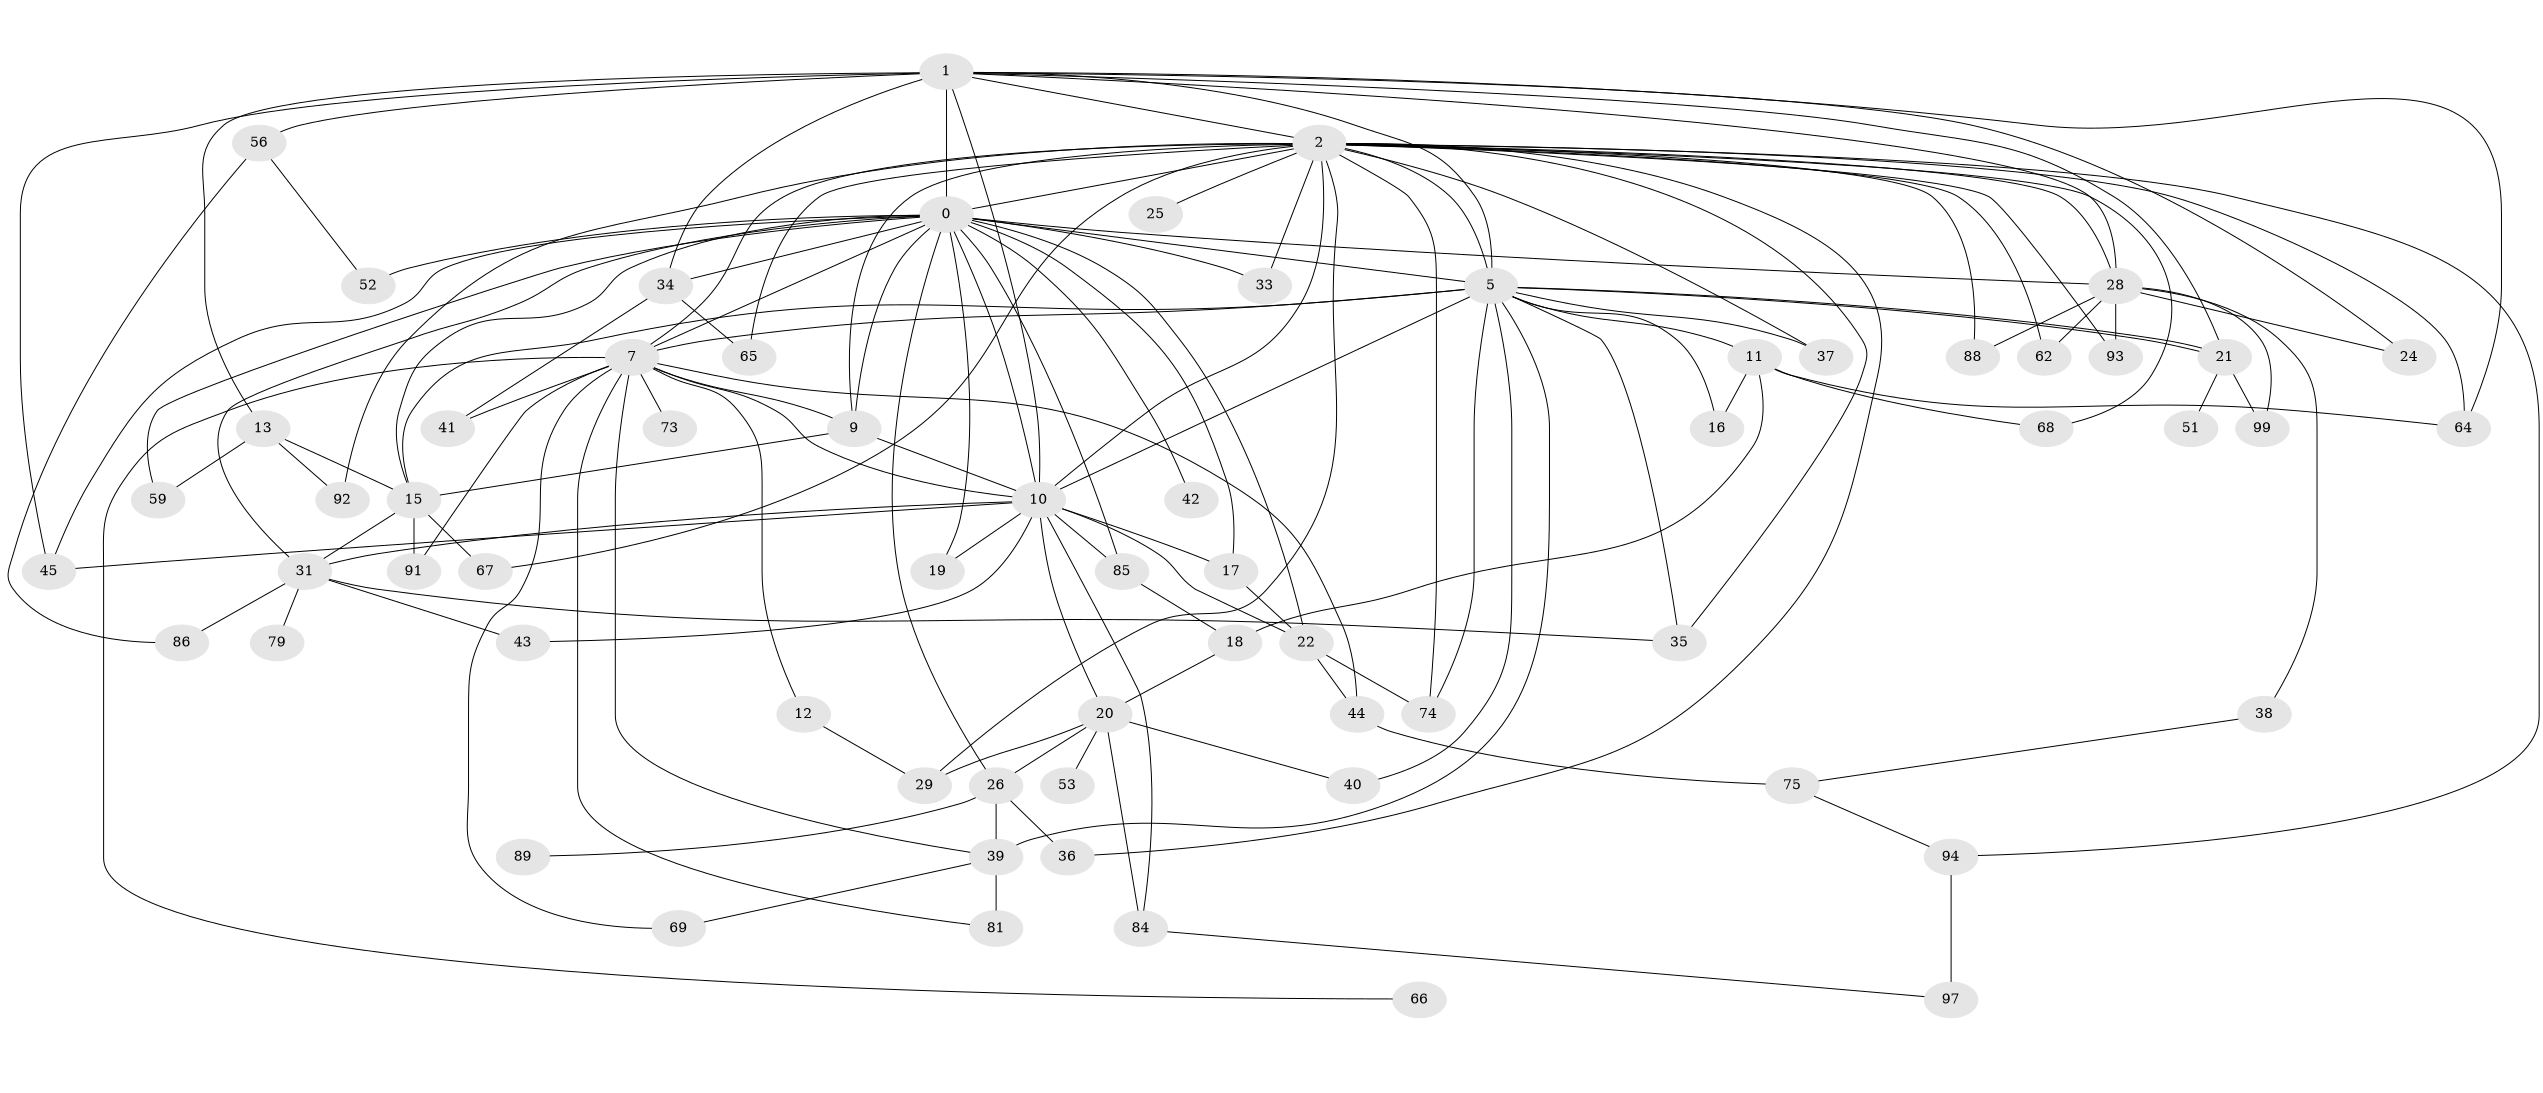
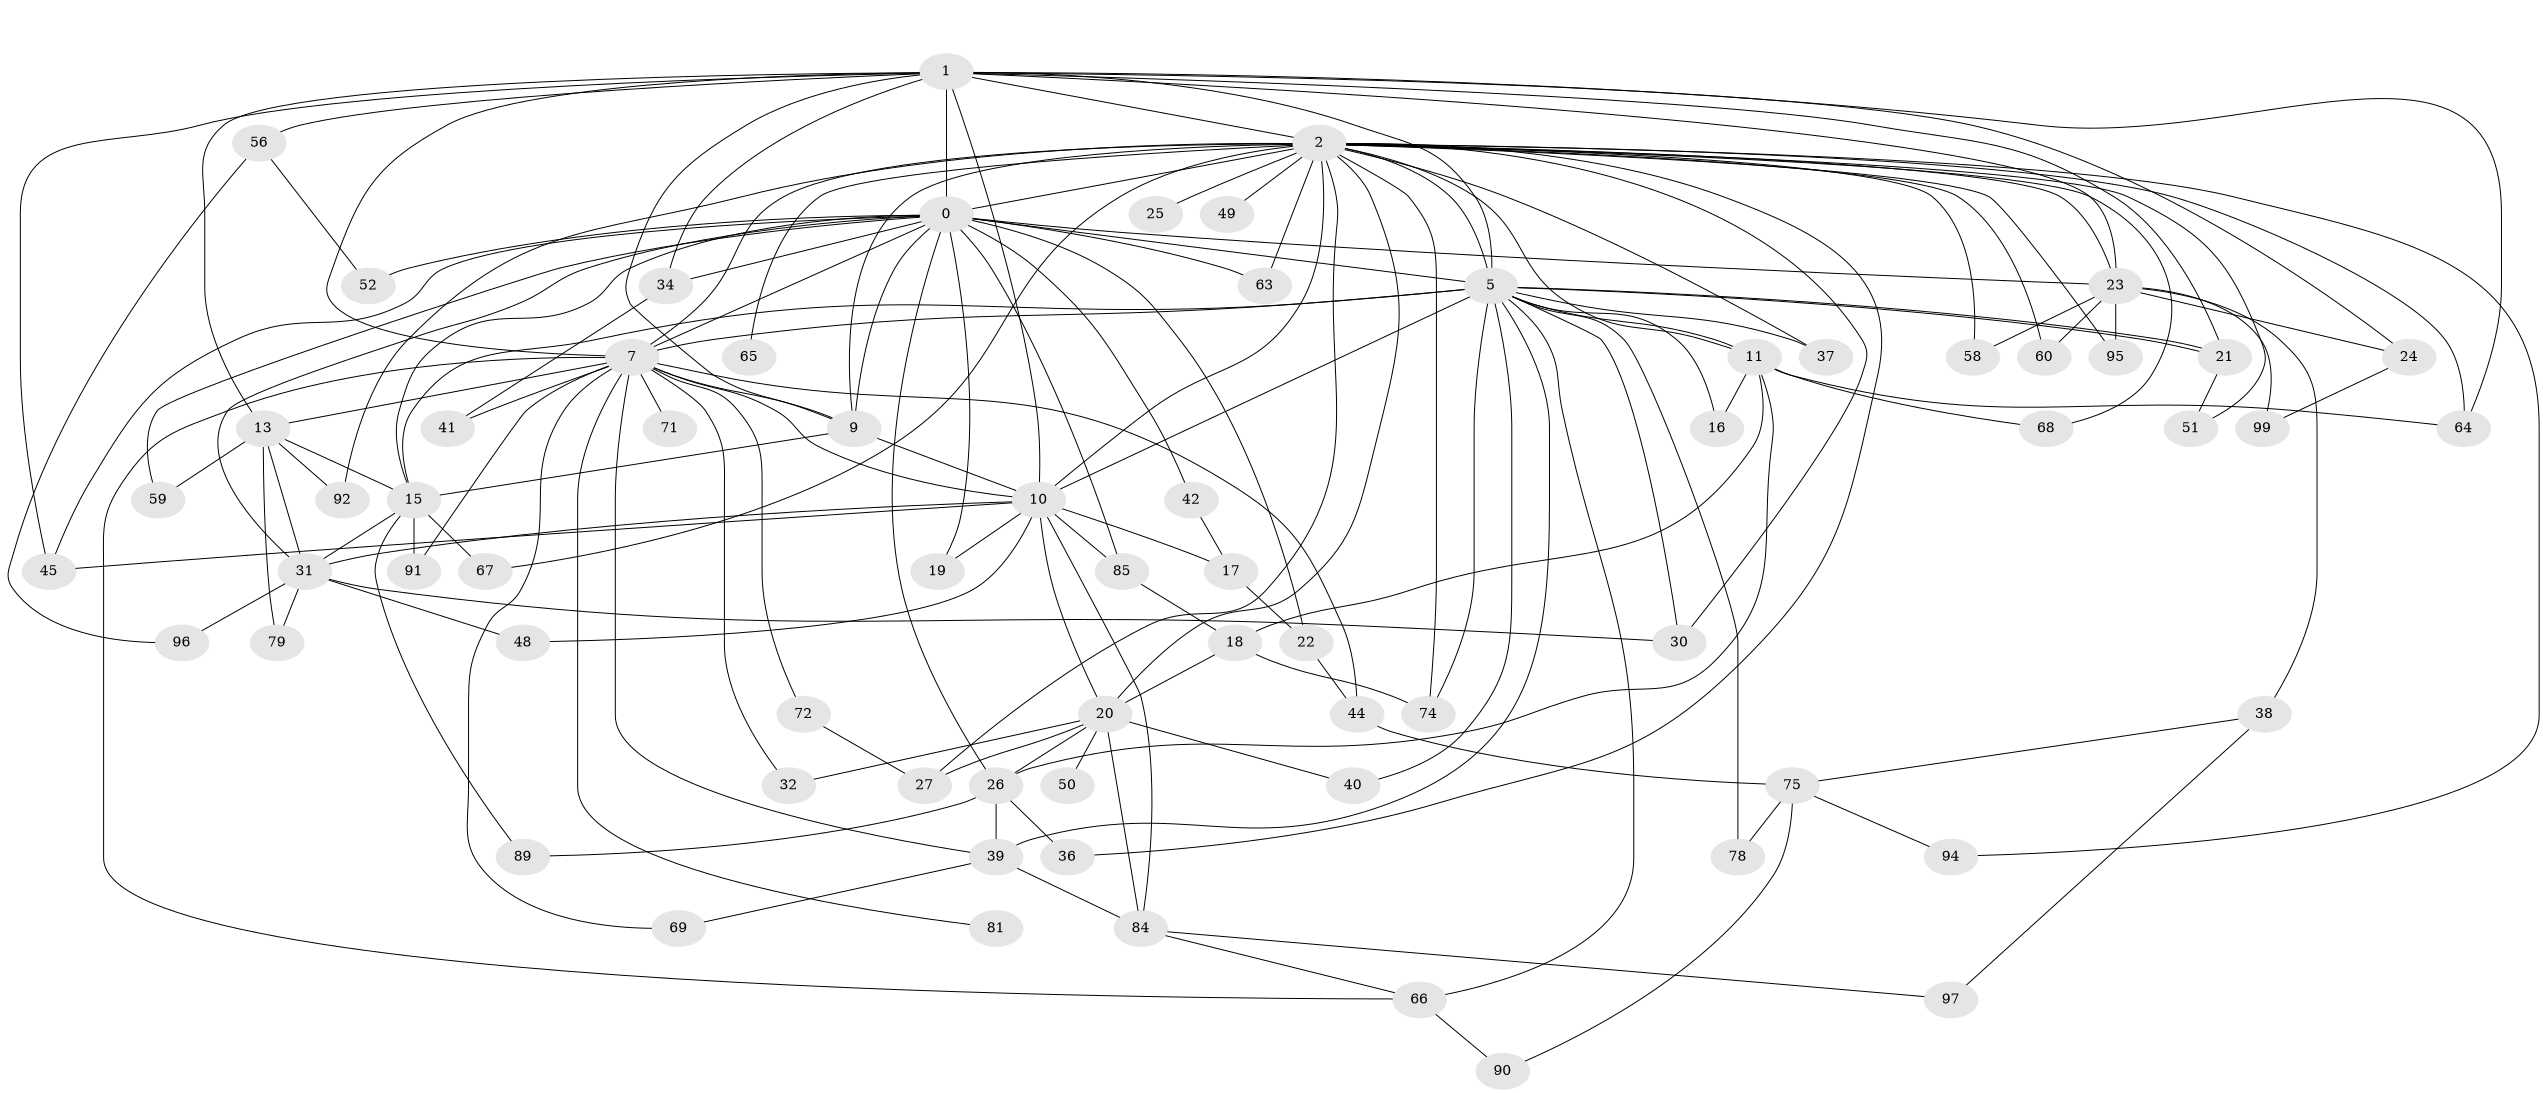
none -> (434, 133)
none -> (2132, 199)
none -> (655, 207)
none -> (1227, 214)
none -> (1536, 273)
(1265, 286) -> (1265, 286)
(2116, 286) -> (2116, 286)
(714, 327) -> none
(1157, 346) -> (1211, 536)
(1003, 354) -> none
(1973, 357) -> (1973, 357)
(2044, 357) -> (2044, 357)
(2116, 357) -> (2116, 357)
none -> (448, 393)
(2244, 393) -> (2336, 393)
(670, 429) -> (670, 429)
none -> (1366, 482)
none -> (284, 500)
none -> (266, 545)
(1175, 569) -> none
(182, 643) -> (182, 643)
(523, 643) -> (523, 643)
(1679, 643) -> (1679, 643)
none -> (1626, 670)
(1368, 679) -> (1320, 676)
none -> (415, 685)
(804, 714) -> (804, 714)
none -> (1520, 718)
none -> (789, 786)
(925, 786) -> (925, 786)
(1068, 786) -> (1068, 786)
none -> (1738, 857)
(996, 893) -> (1068, 893)
(1951, 928) -> (2108, 857)
none -> (1280, 964)
none -> (1503, 1071)
